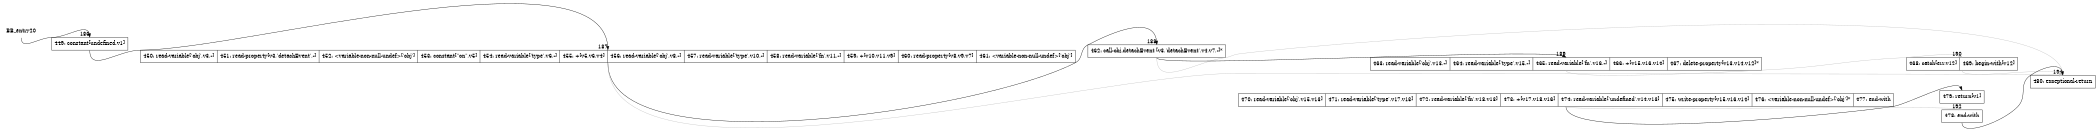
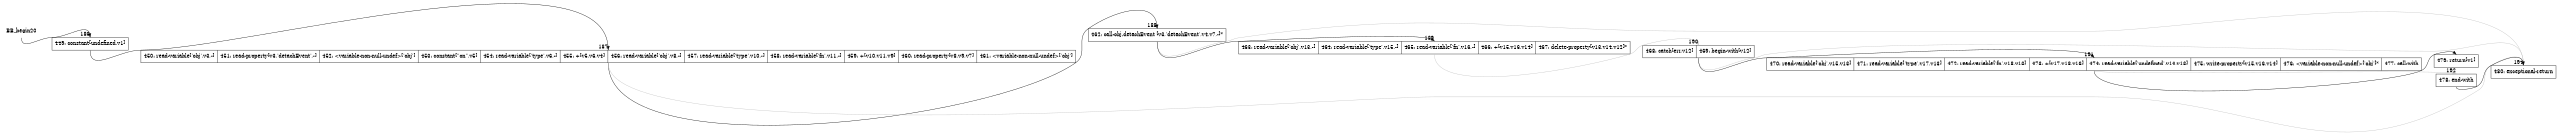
(21, 31) -> (21, 31)
none -> (1890, 53)
(1873, 100) -> (2402, 64)
